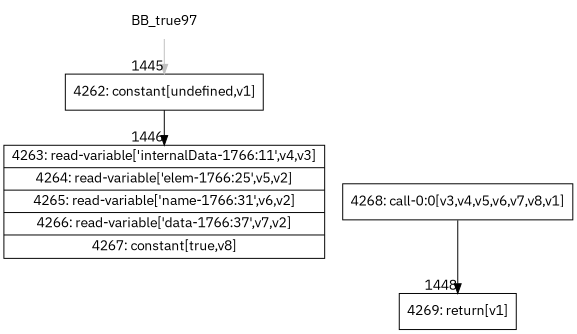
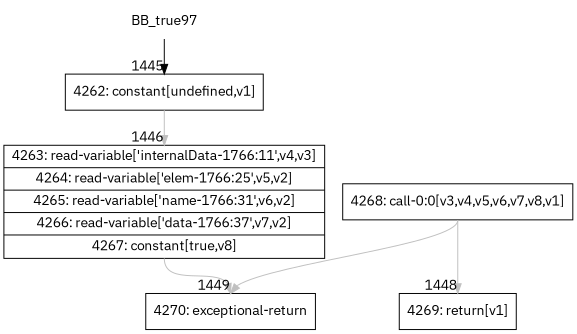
(164, 52) -> (164, 52)
(164, 123) -> (164, 123)
(458, 252) -> (458, 252)
none -> (231, 312)
